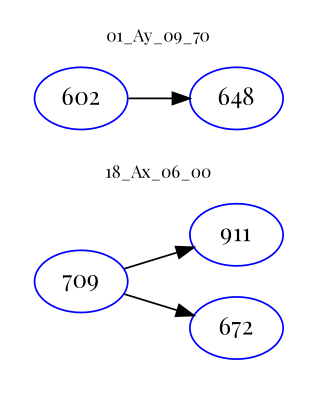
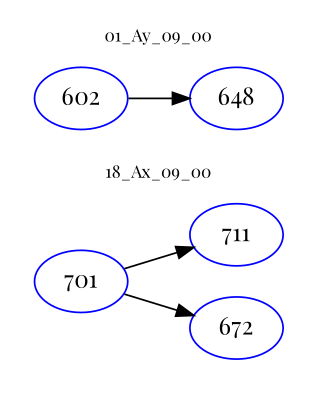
(159, 37) -> (159, 37)
(159, 174) -> (159, 174)
(237, 235) -> (237, 235)
(81, 281) -> (81, 281)
